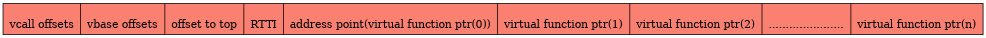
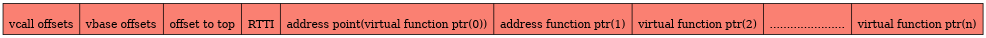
(564, 25) -> (563, 25)
